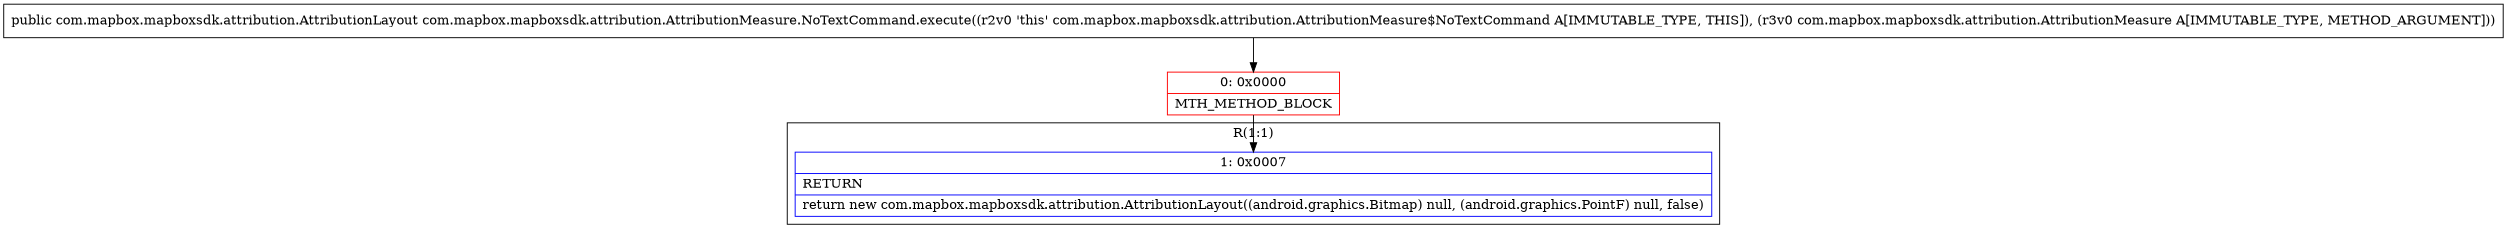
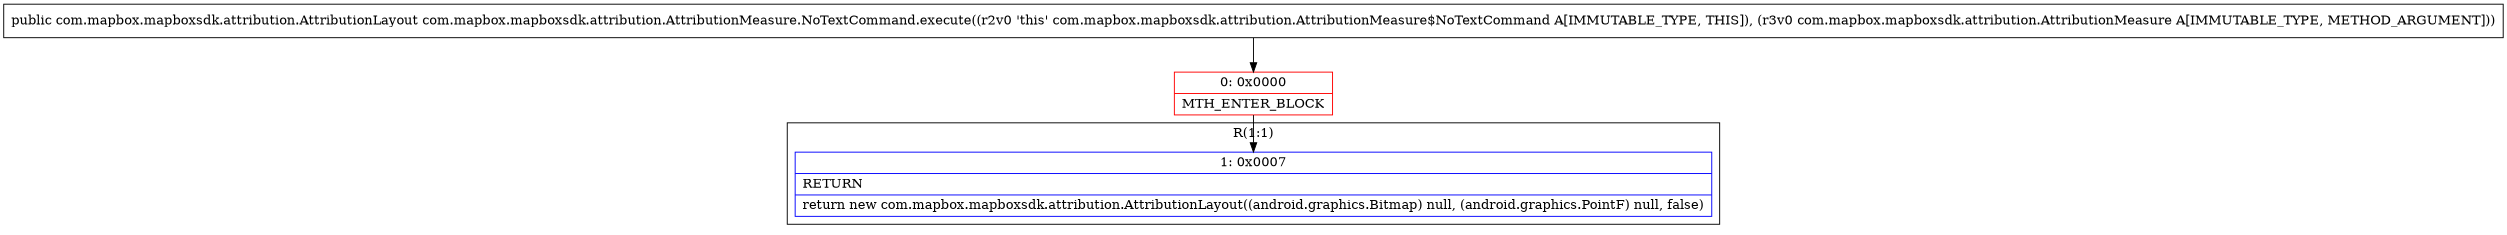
(1253, 104) -> (1253, 104)
